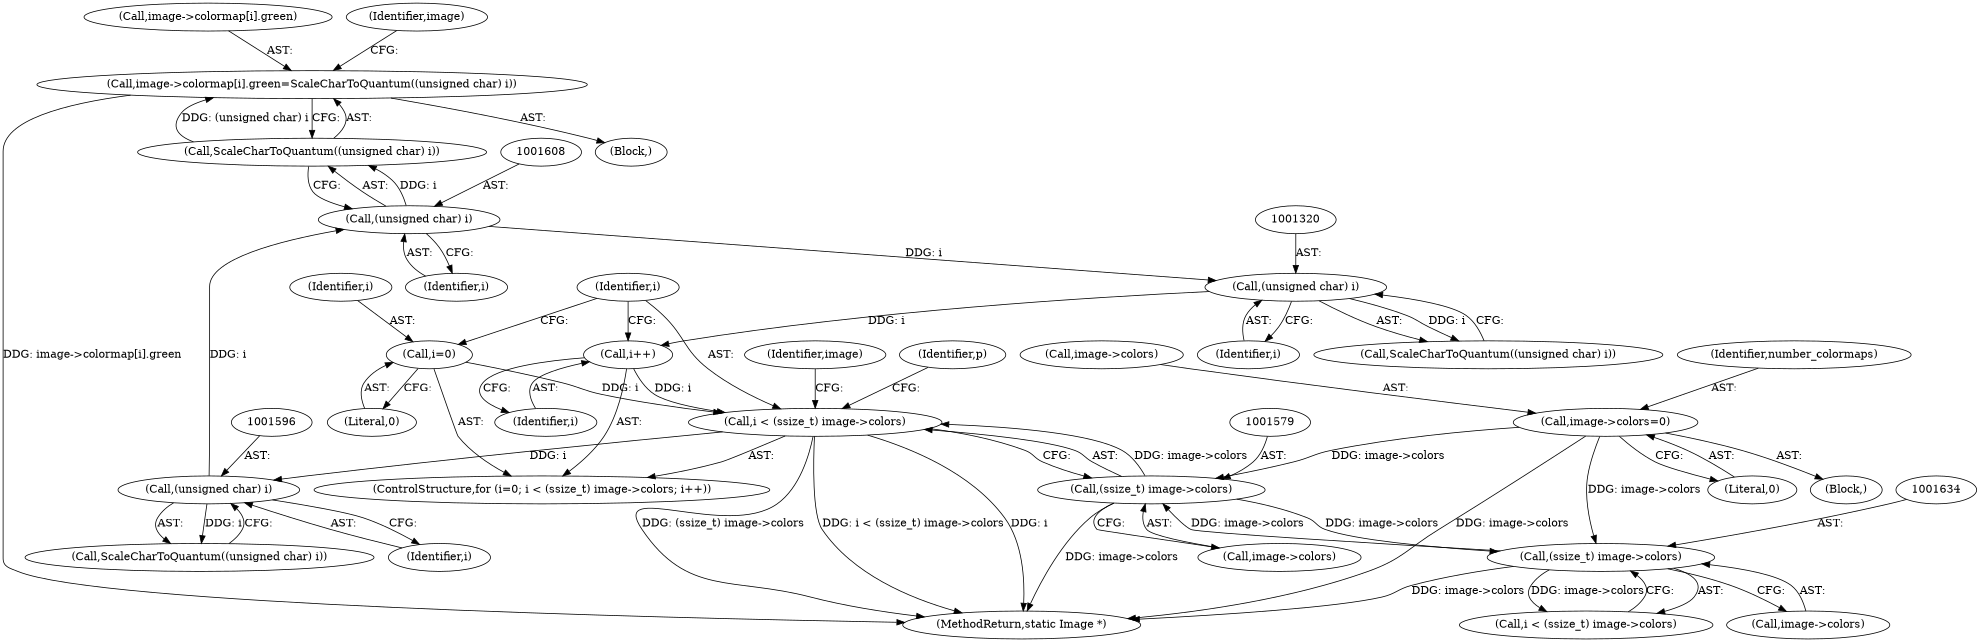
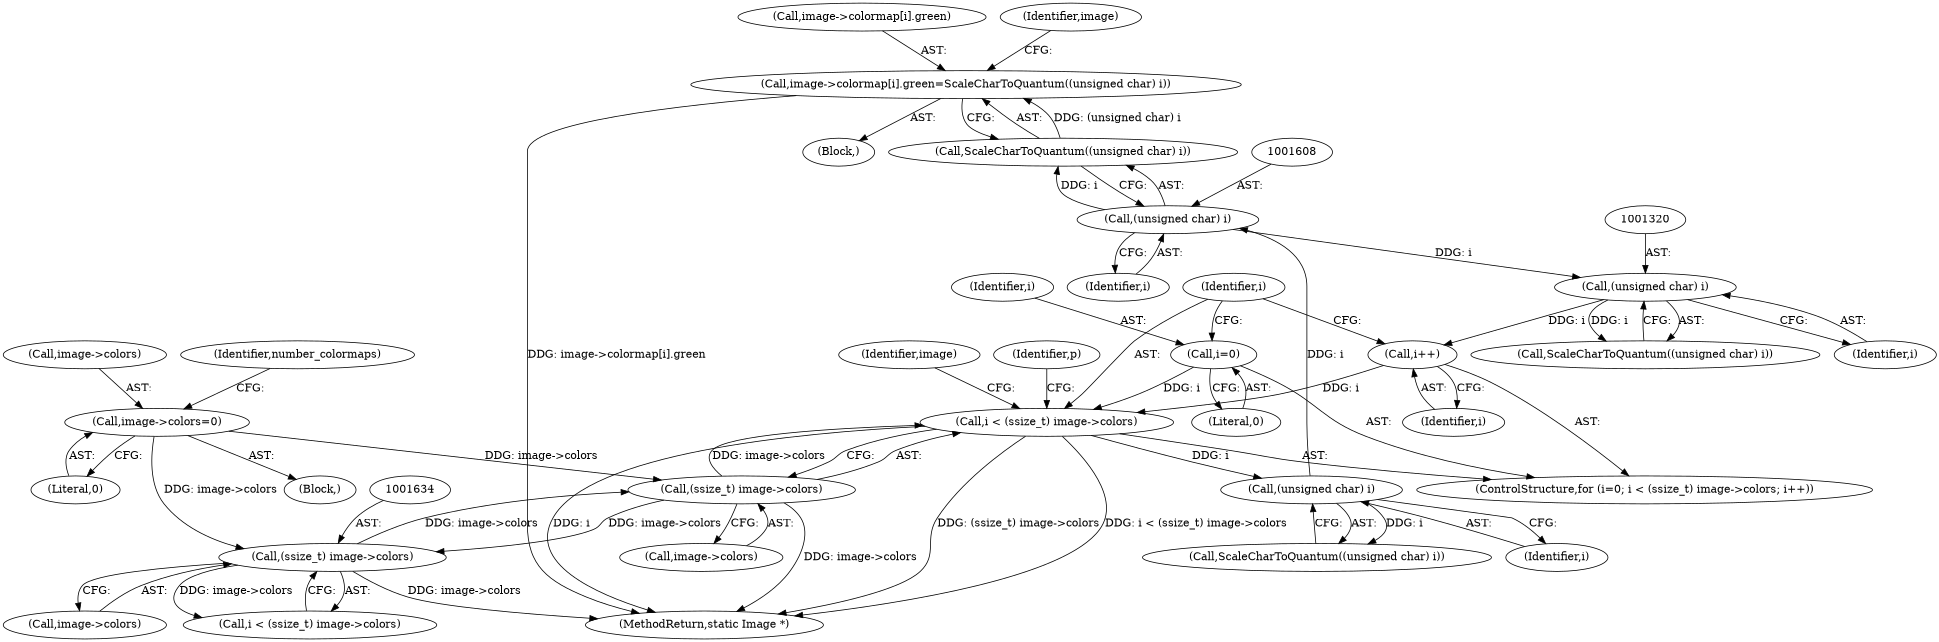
(1726, 389) -> (252, 389)
(272, 422) -> none
(1270, 422) -> none
(1377, 568) -> none
